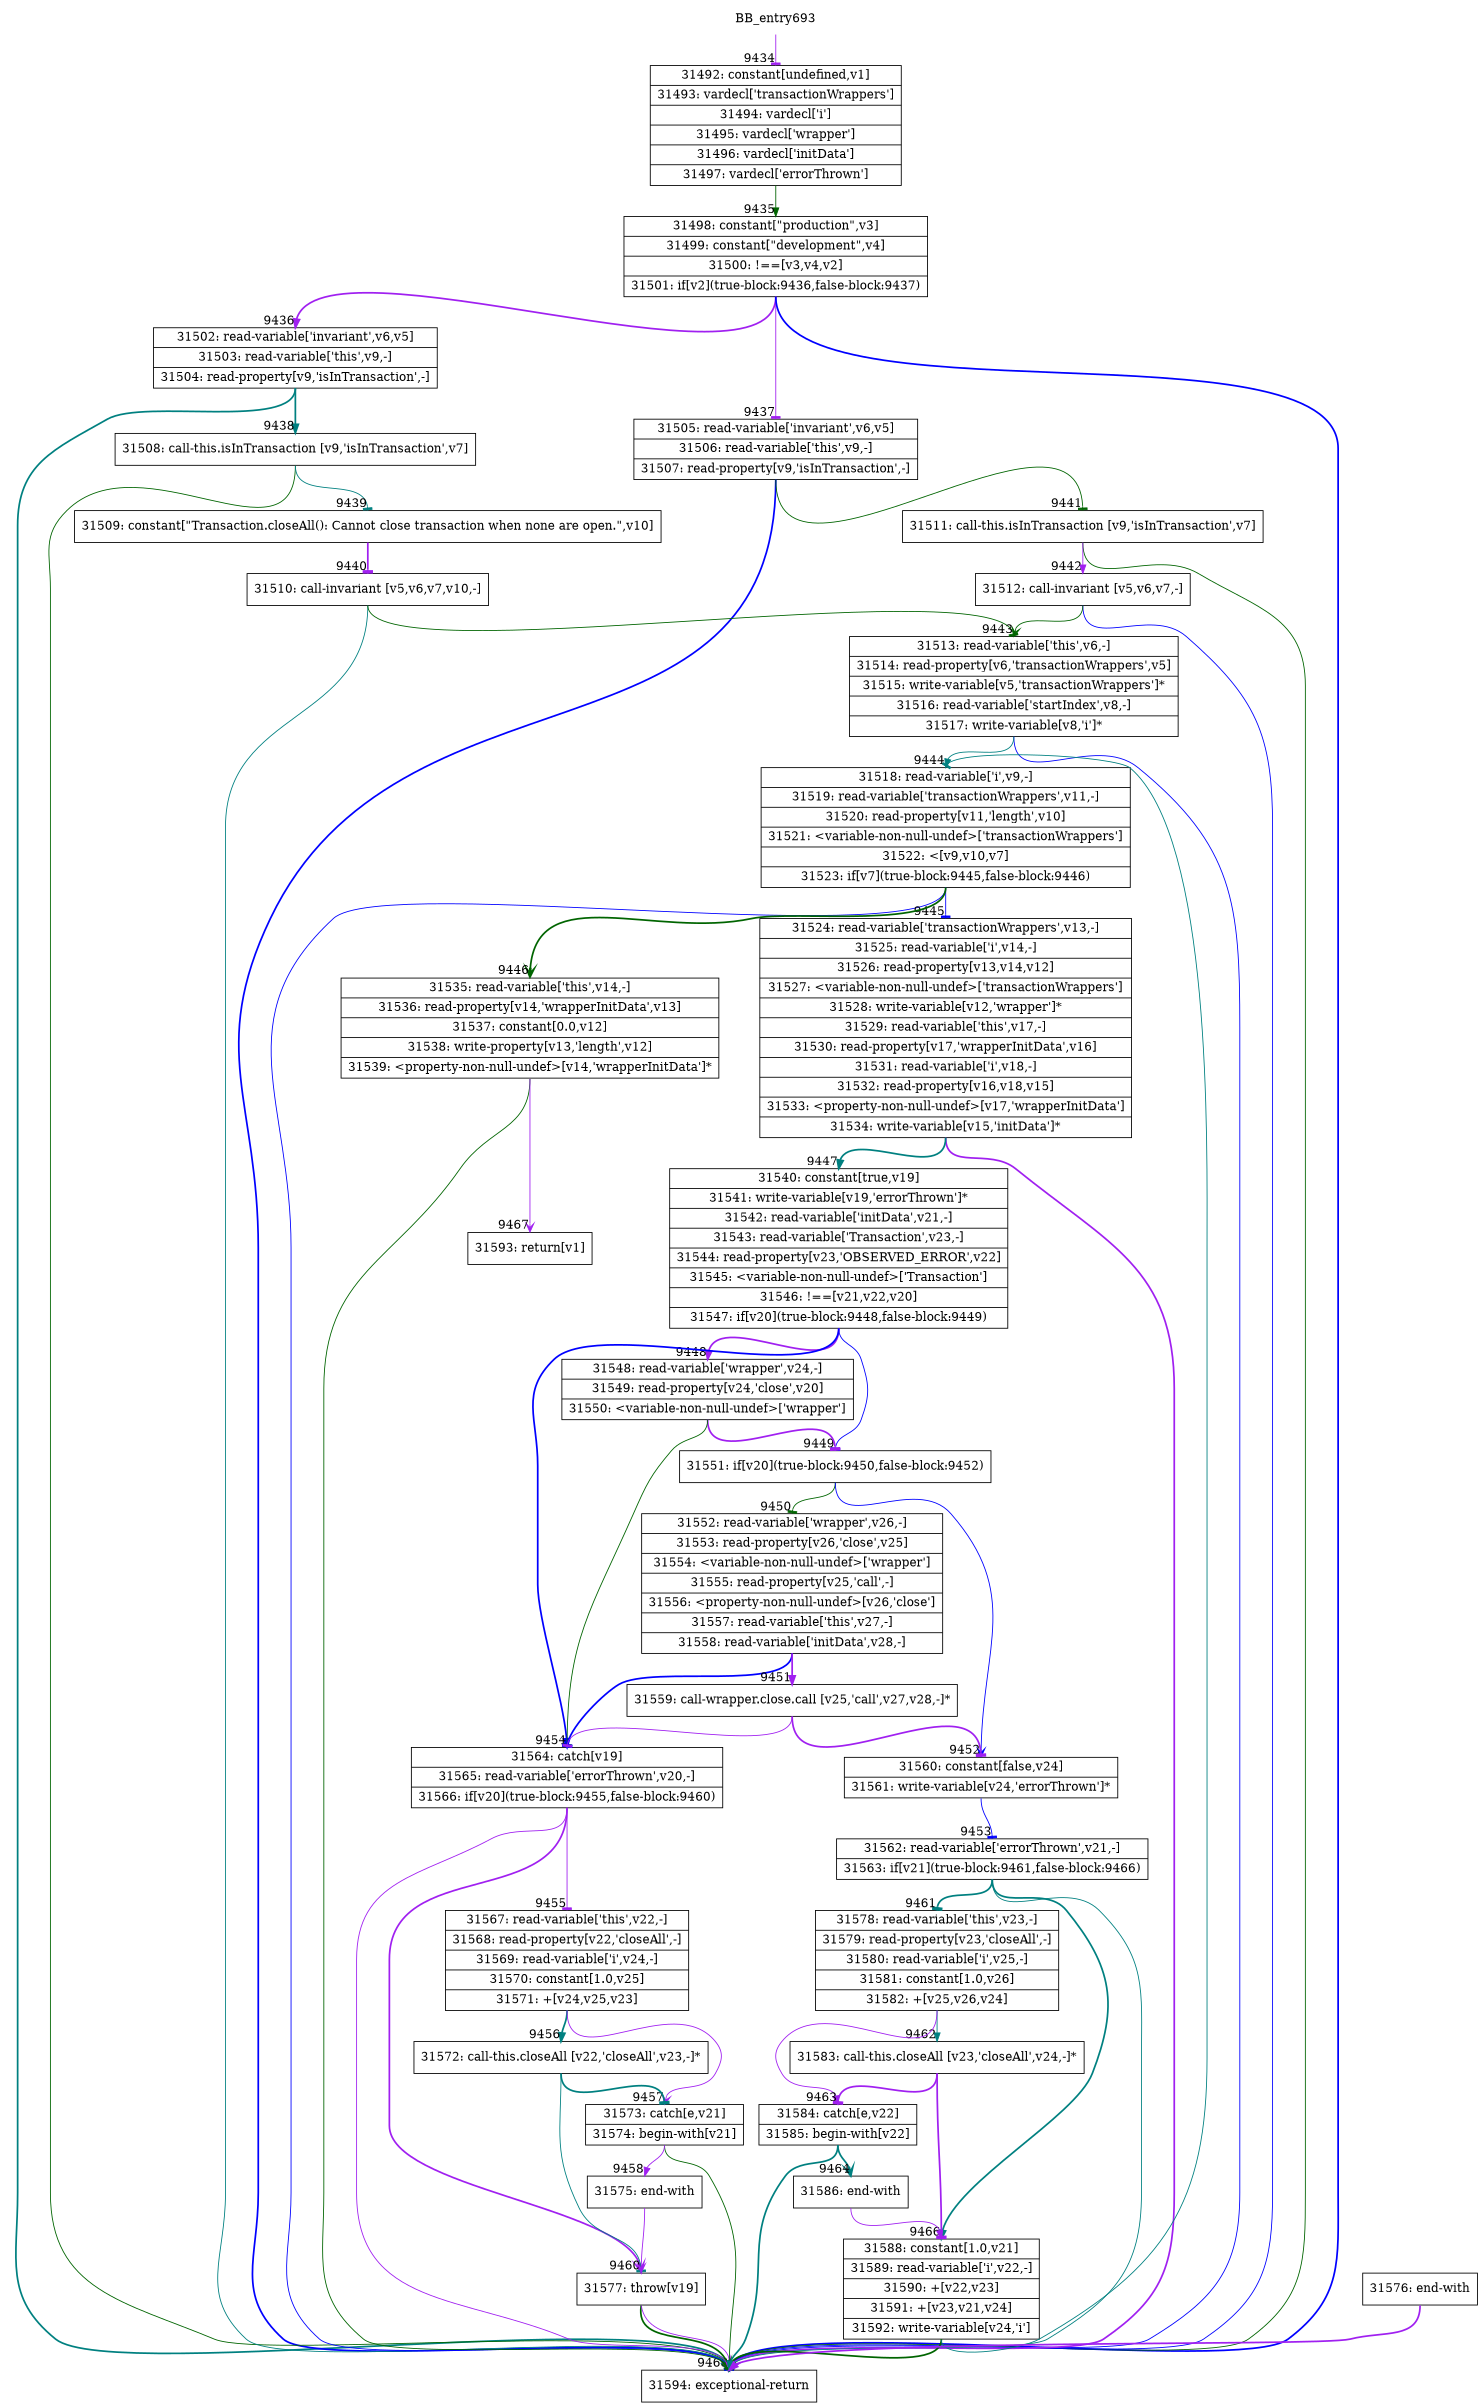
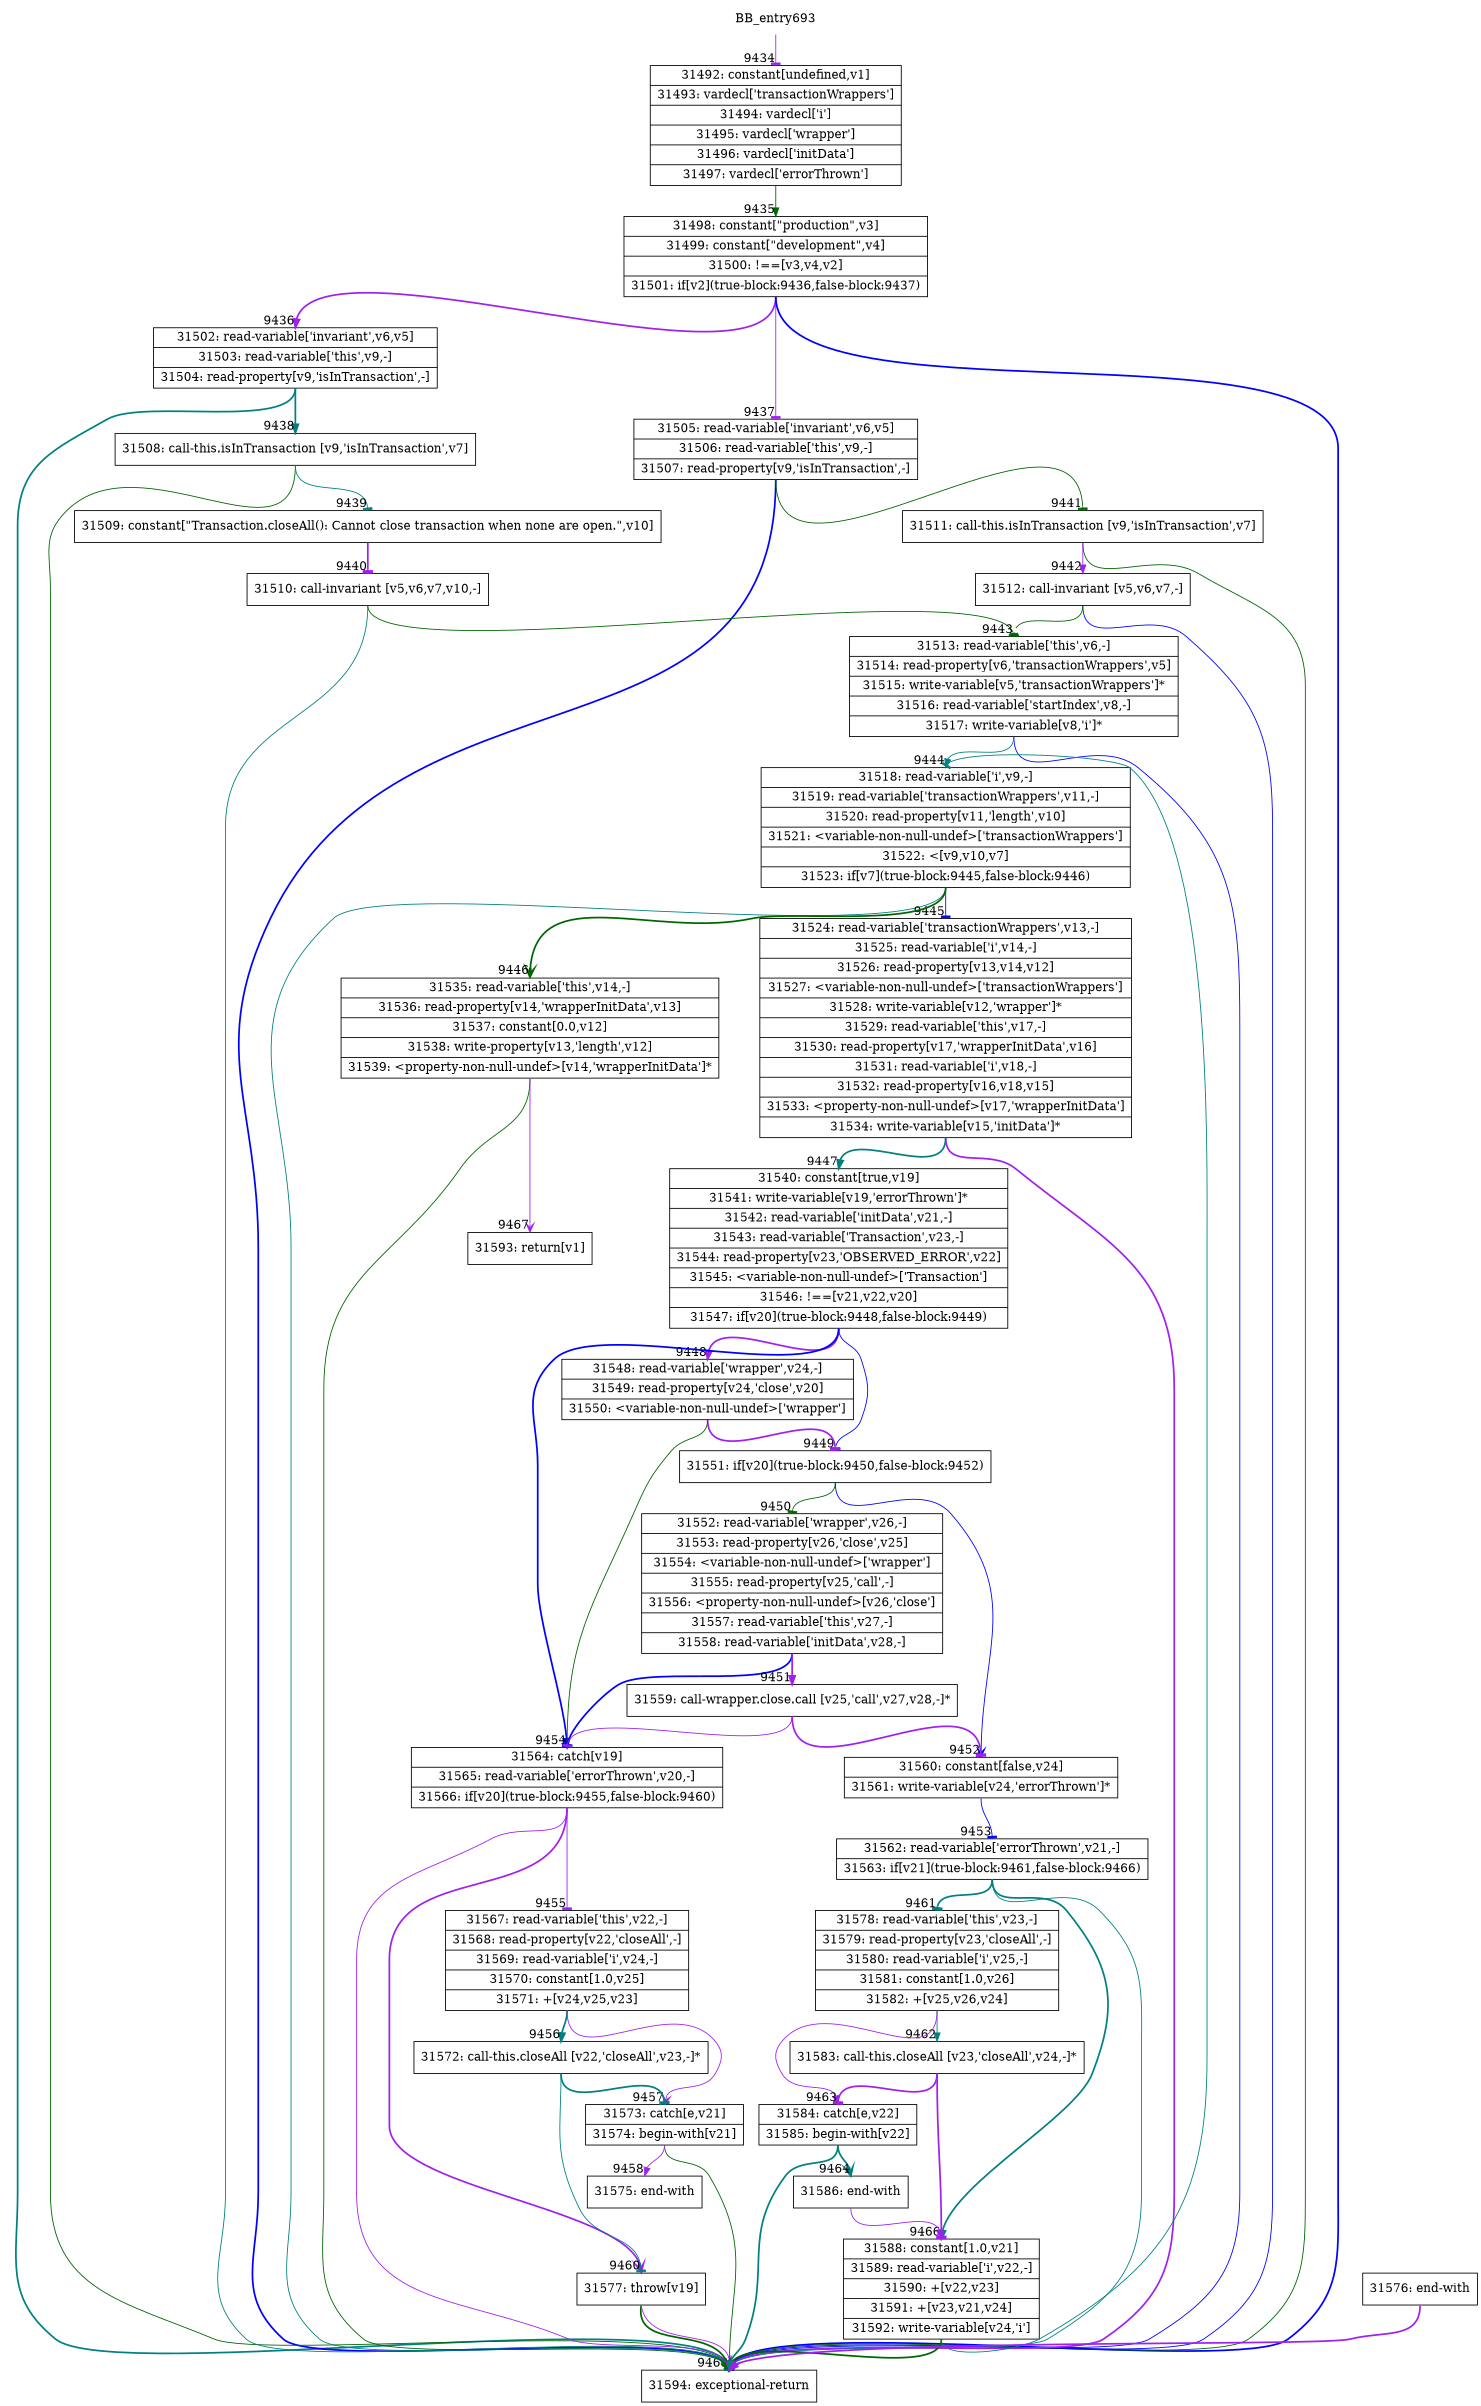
(1053, 621) -> (1053, 621)
(291, 1520) -> (291, 1520)
(643, 2236) -> none
